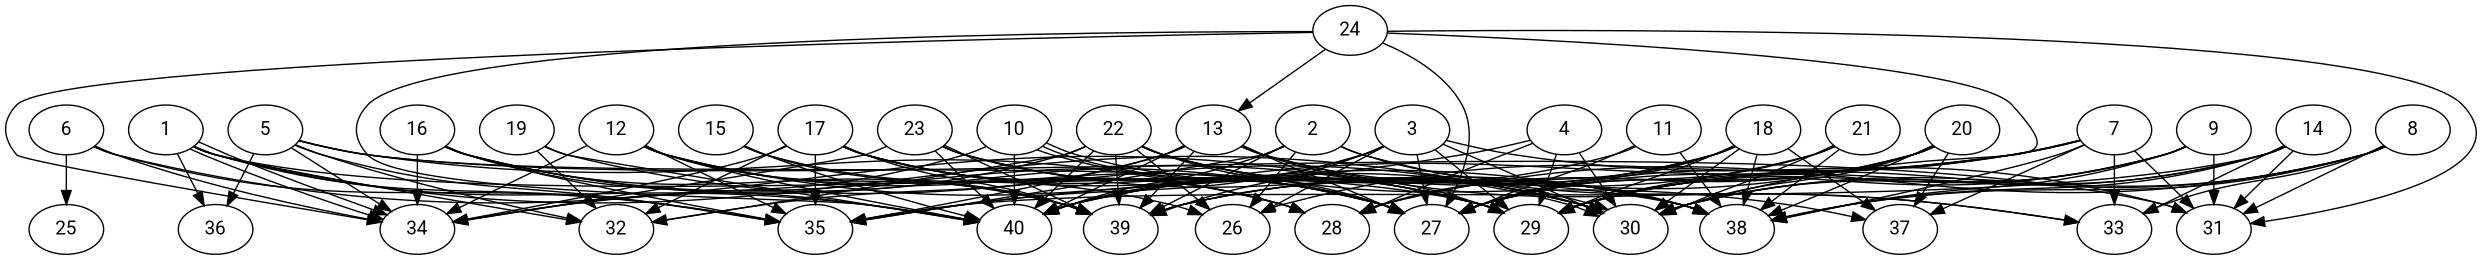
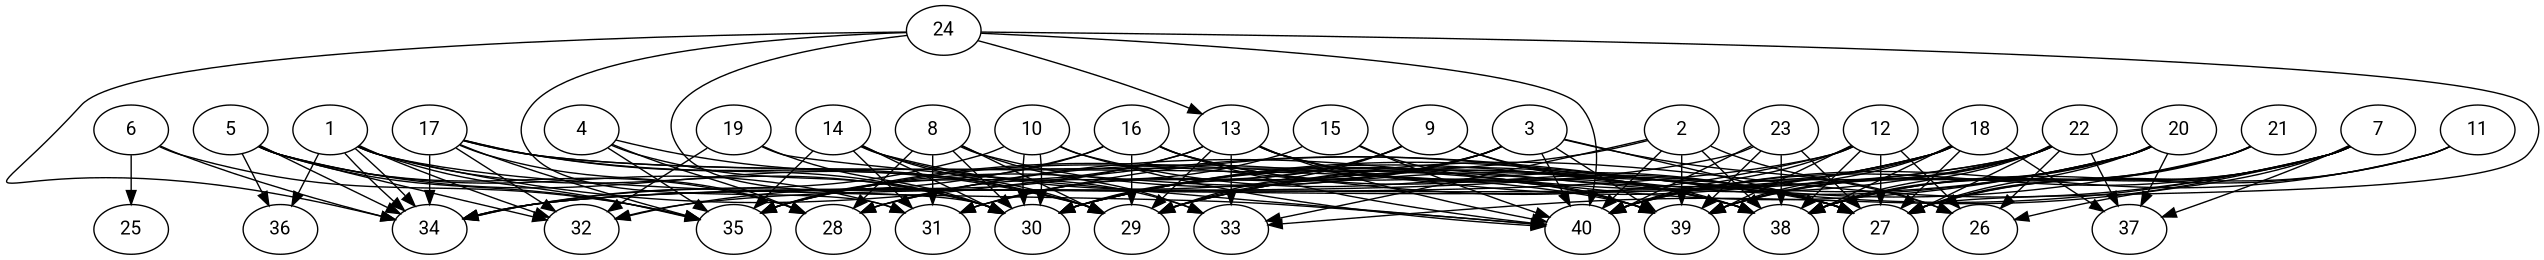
(792, 180) -> none
(1216, 180) -> none
